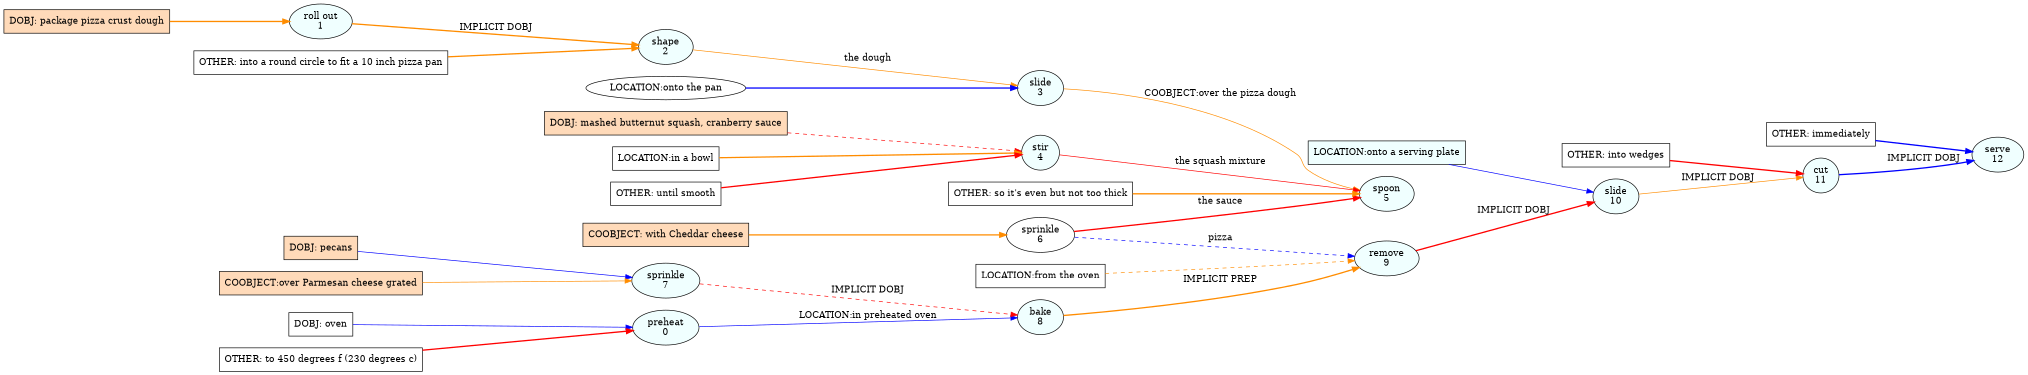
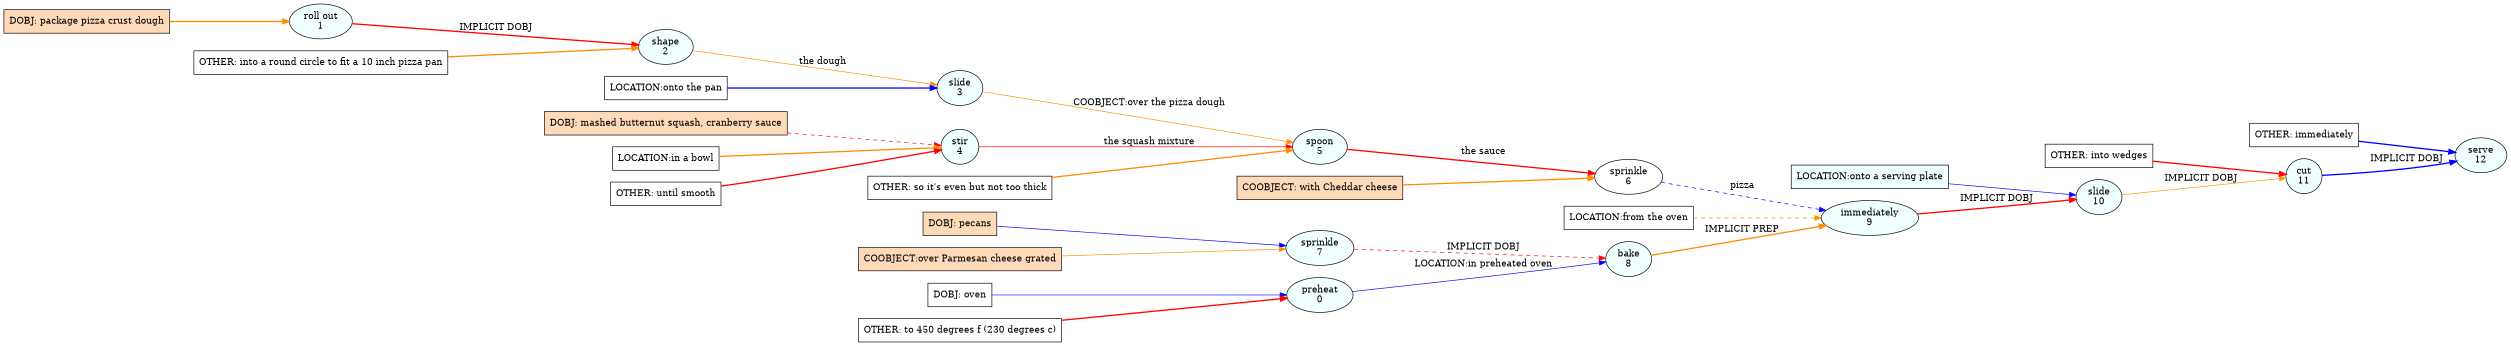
(492, 34) -> (492, 34)
(666, 88) -> (666, 88)
(1214, 216) -> (1468, 161)
(1387, 258) -> (1870, 218)
